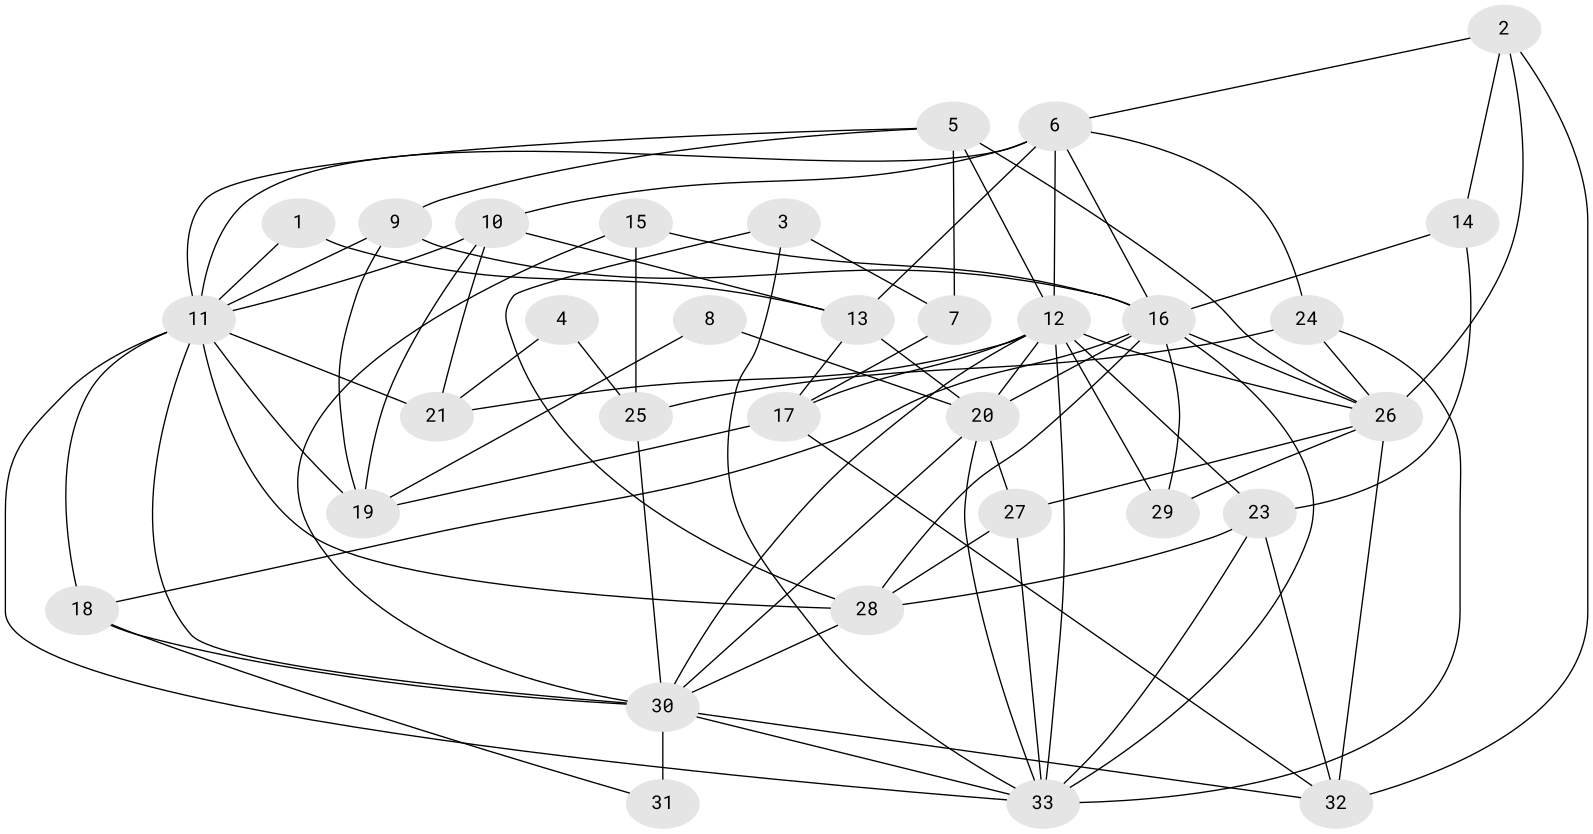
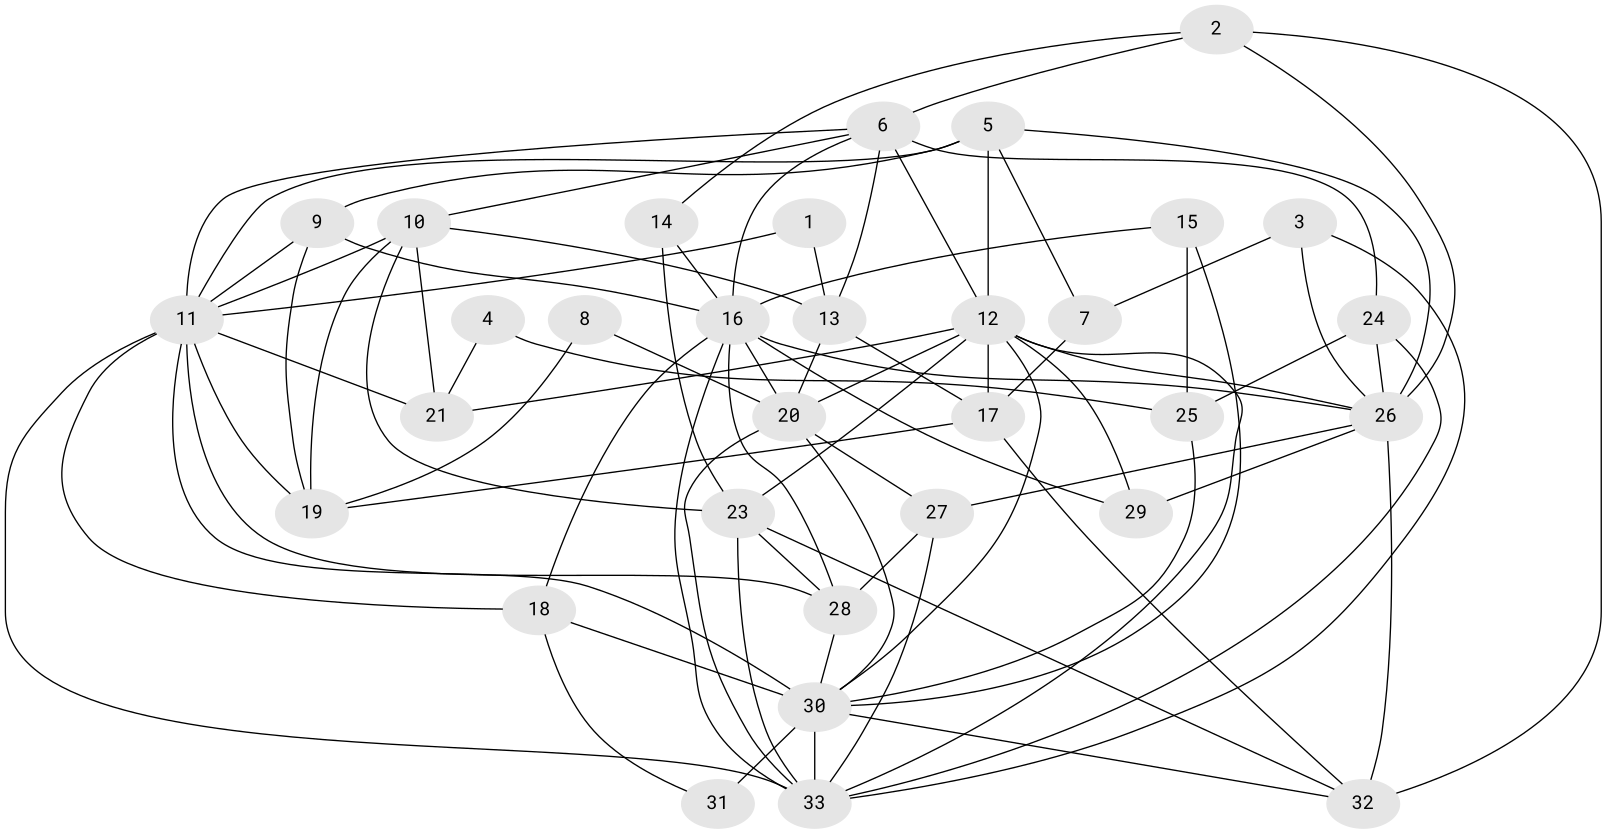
(533, 385) -> (1319, 328)
none -> (453, 474)
